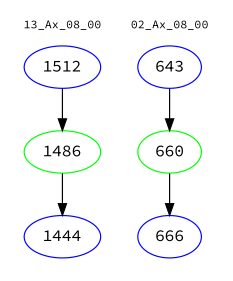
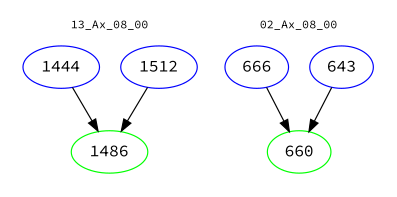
(62, 189) -> (82, 104)
(170, 189) -> (275, 104)
